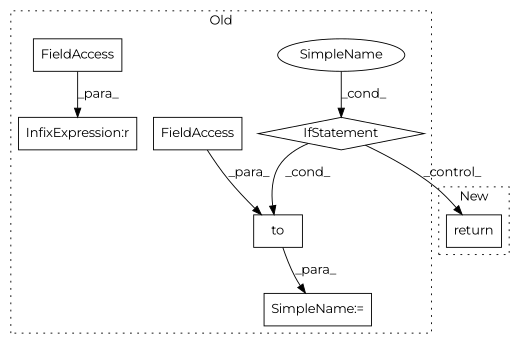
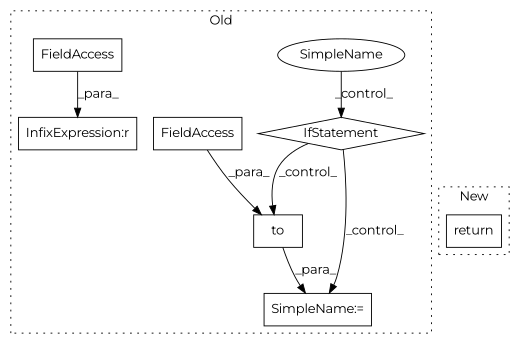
(364, 94) -> (364, 94)
(414, 172) -> (346, 218)
(308, 173) -> (308, 173)
